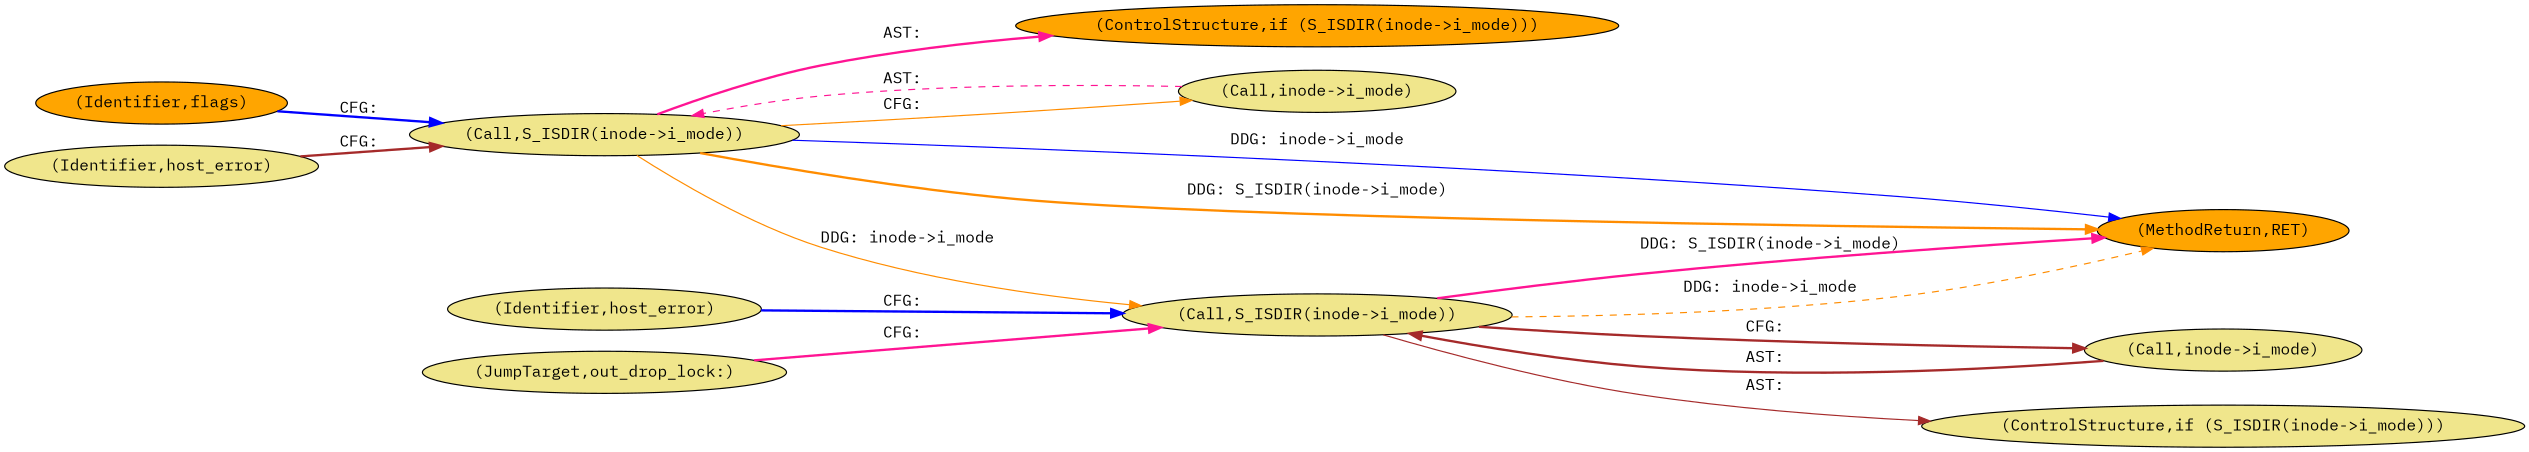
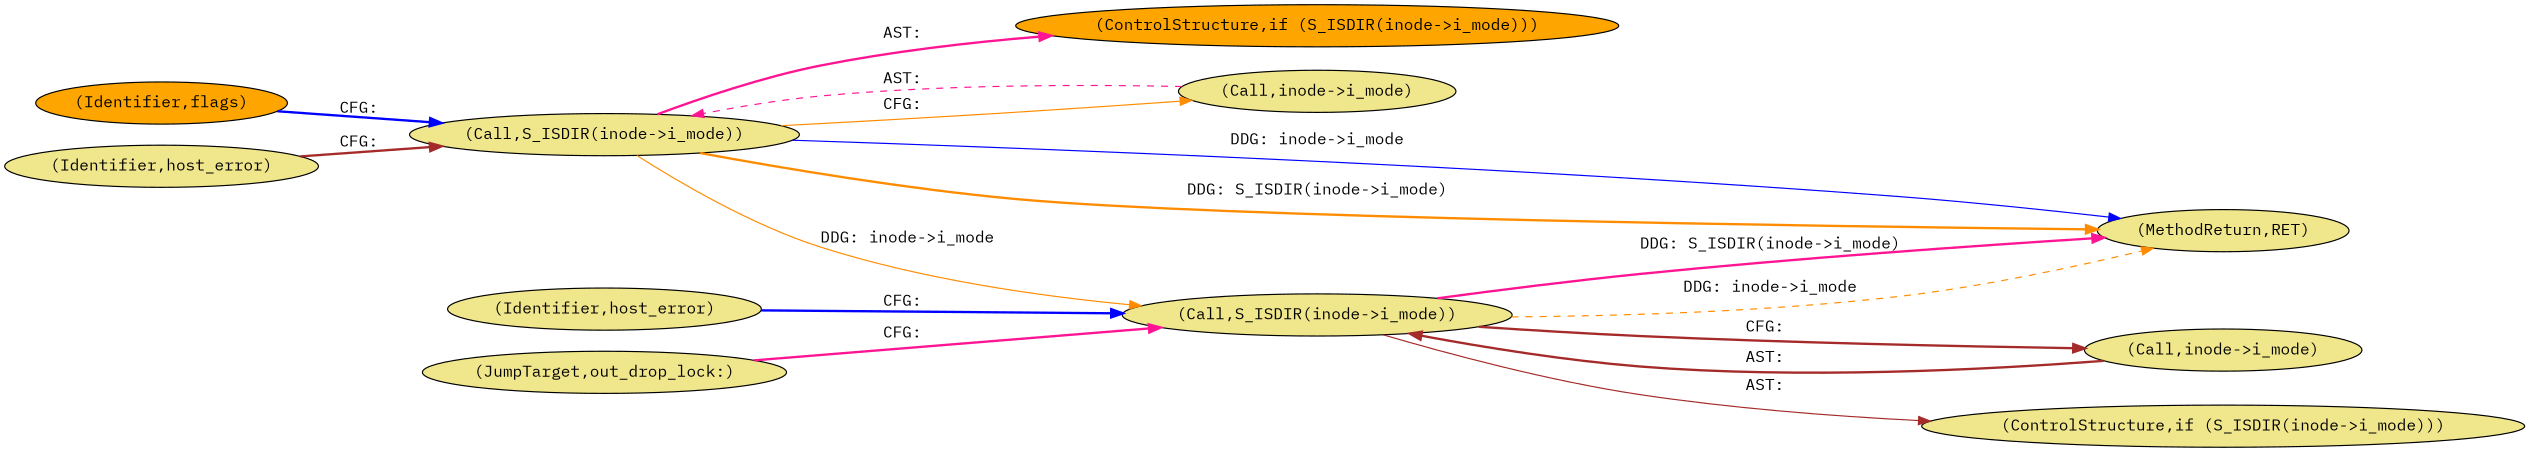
(2223, 231) -> (2223, 231)
